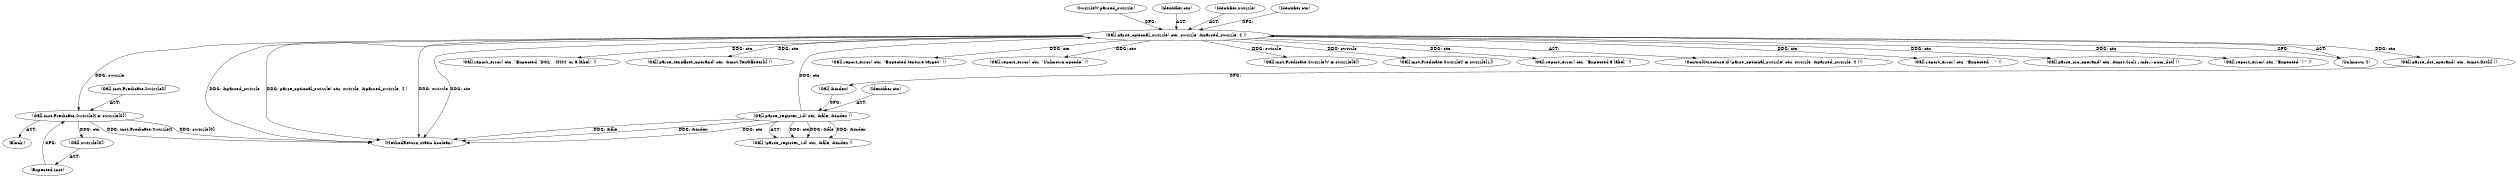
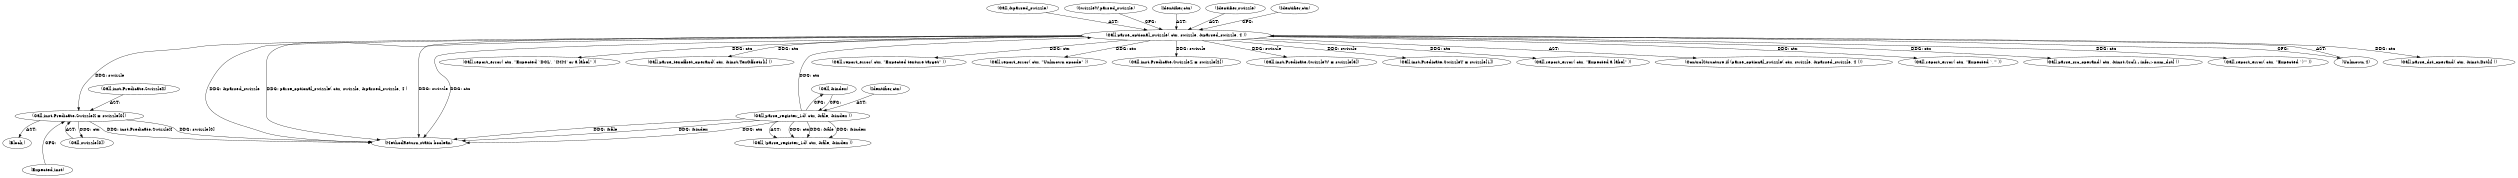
none -> (1023, 8)
none -> (1176, 62)
(1628, 72) -> (812, 102)
(69, 156) -> (66, 132)
